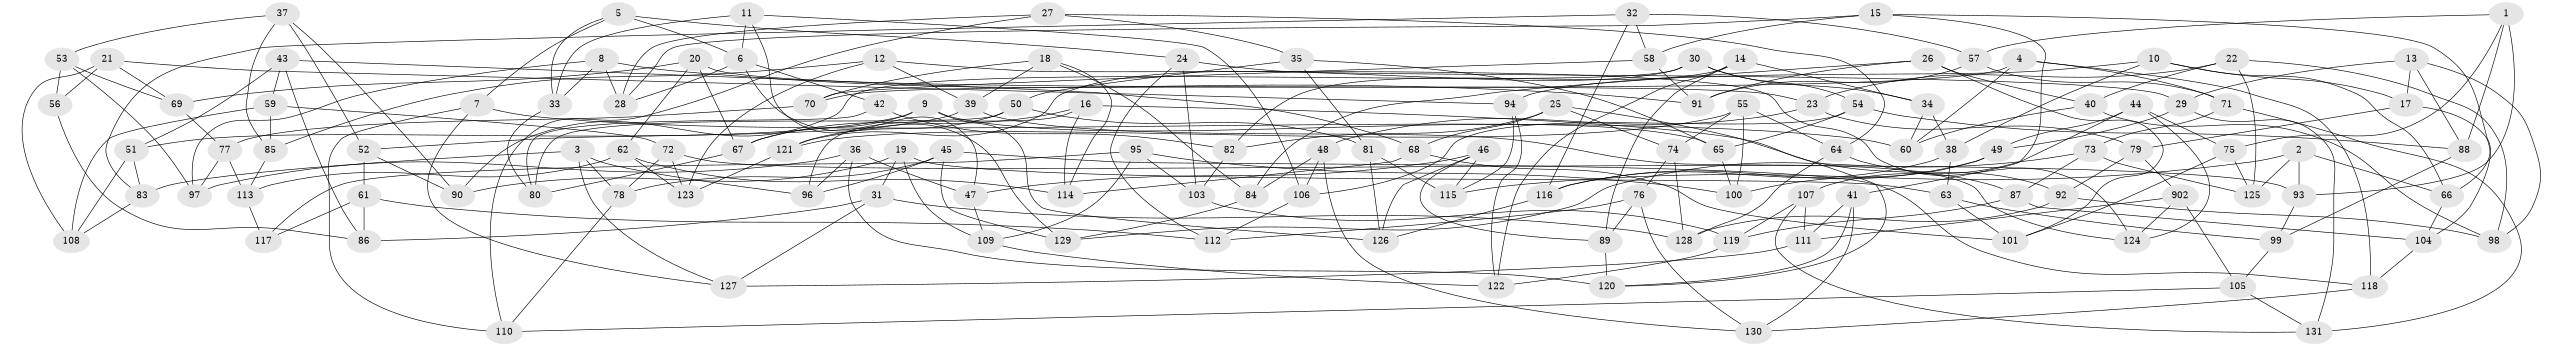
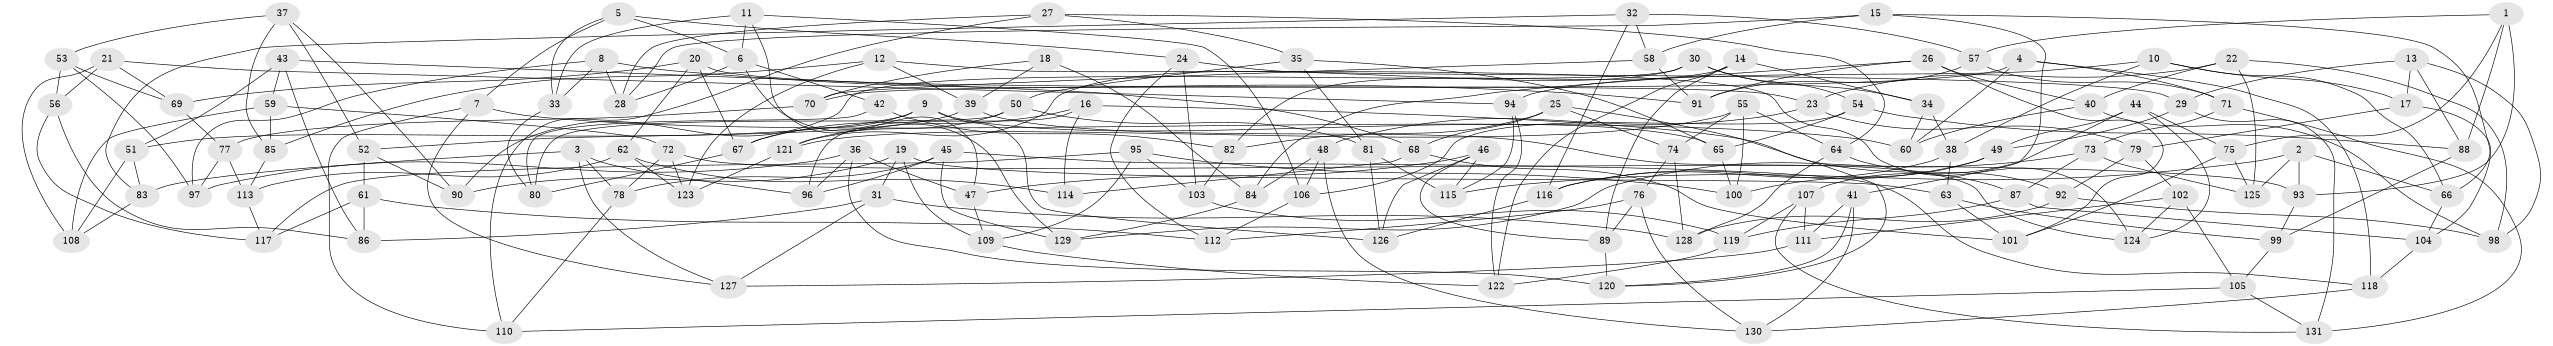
(1109, 115) -> none
(2180, 196) -> (2180, 196)
none -> (104, 210)
